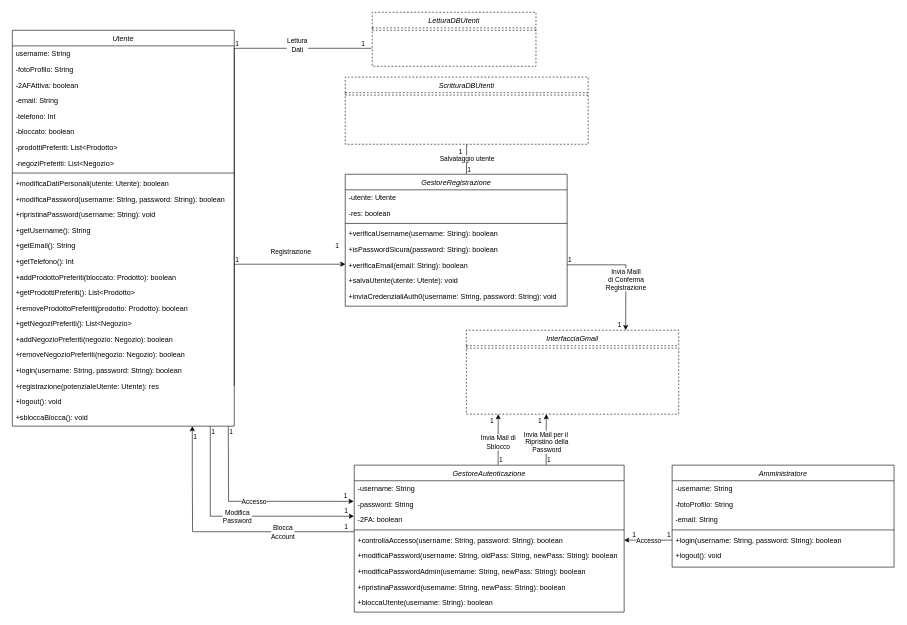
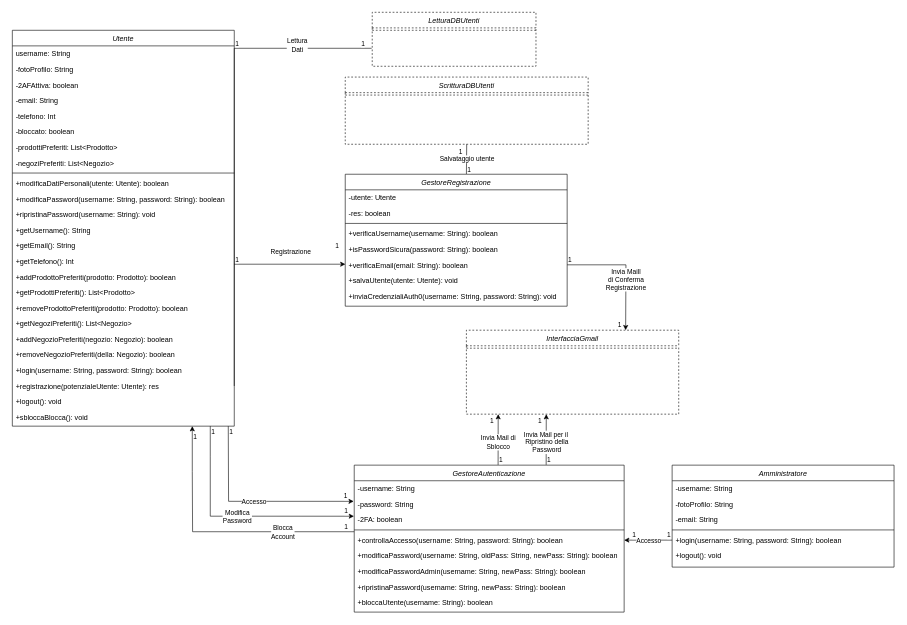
(109, 277) -> (110, 277)
(107, 355) -> (102, 355)
